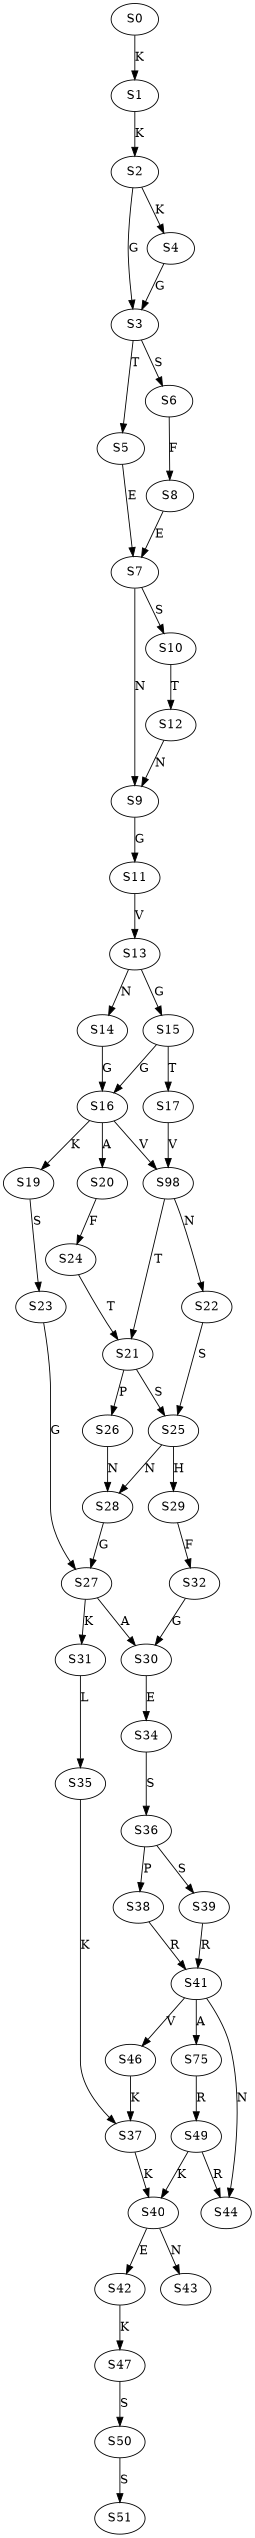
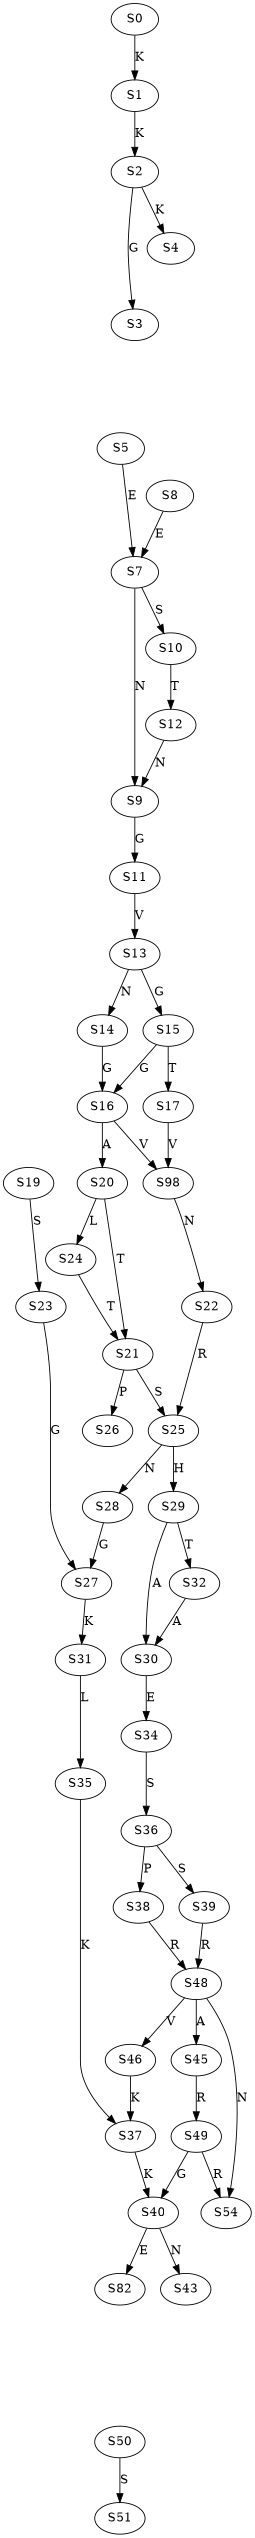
(155, 283) -> none
(128, 382) -> none
(169, 401) -> none
(69, 1142) -> none
(94, 1221) -> (94, 1221)
(149, 1264) -> (114, 1264)
(202, 1354) -> (202, 1354)
(108, 1465) -> none
(189, 1545) -> (189, 1545)
(114, 1618) -> (151, 1578)
(177, 1622) -> (177, 1622)
(196, 1984) -> (196, 1984)
(196, 2060) -> (196, 2060)
(182, 2175) -> (182, 2175)
(226, 2213) -> (226, 2213)
(120, 2289) -> (120, 2289)
(120, 2366) -> none
